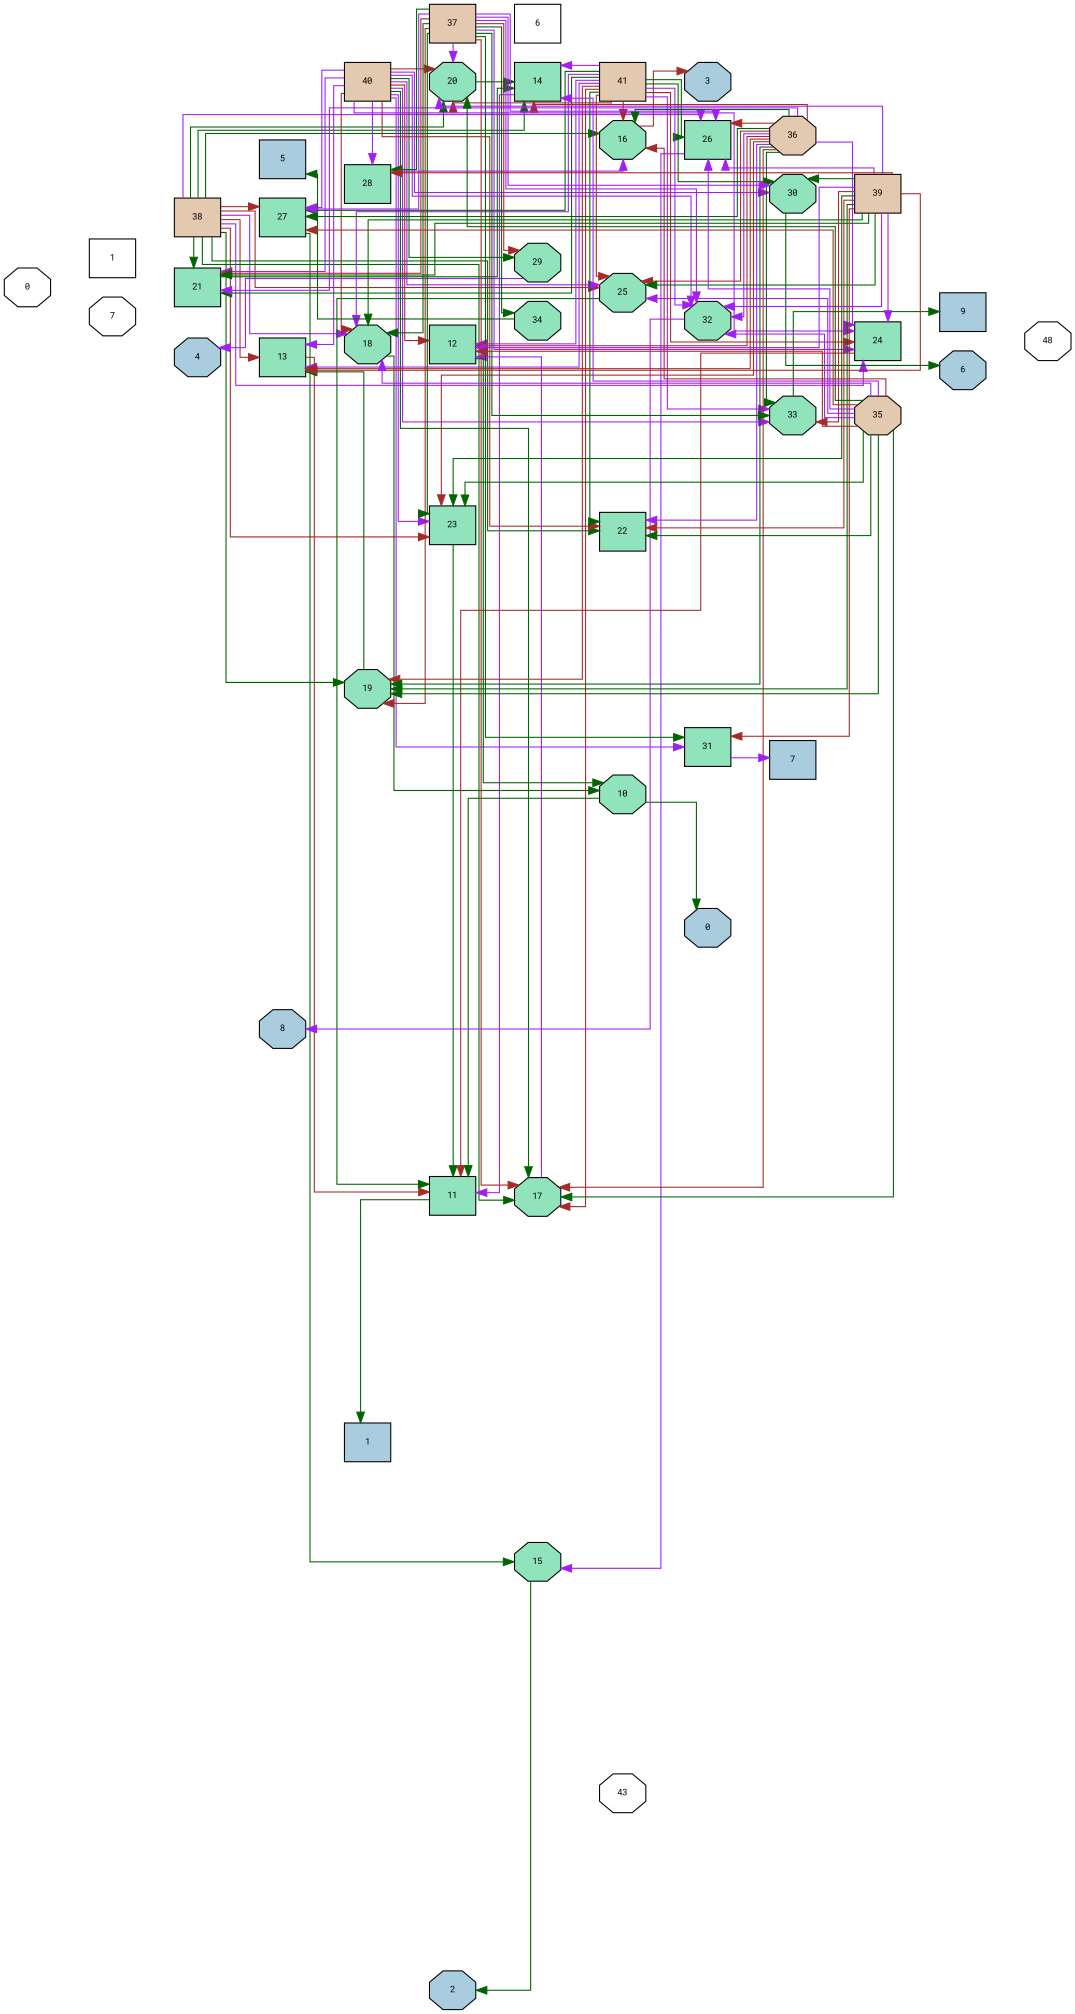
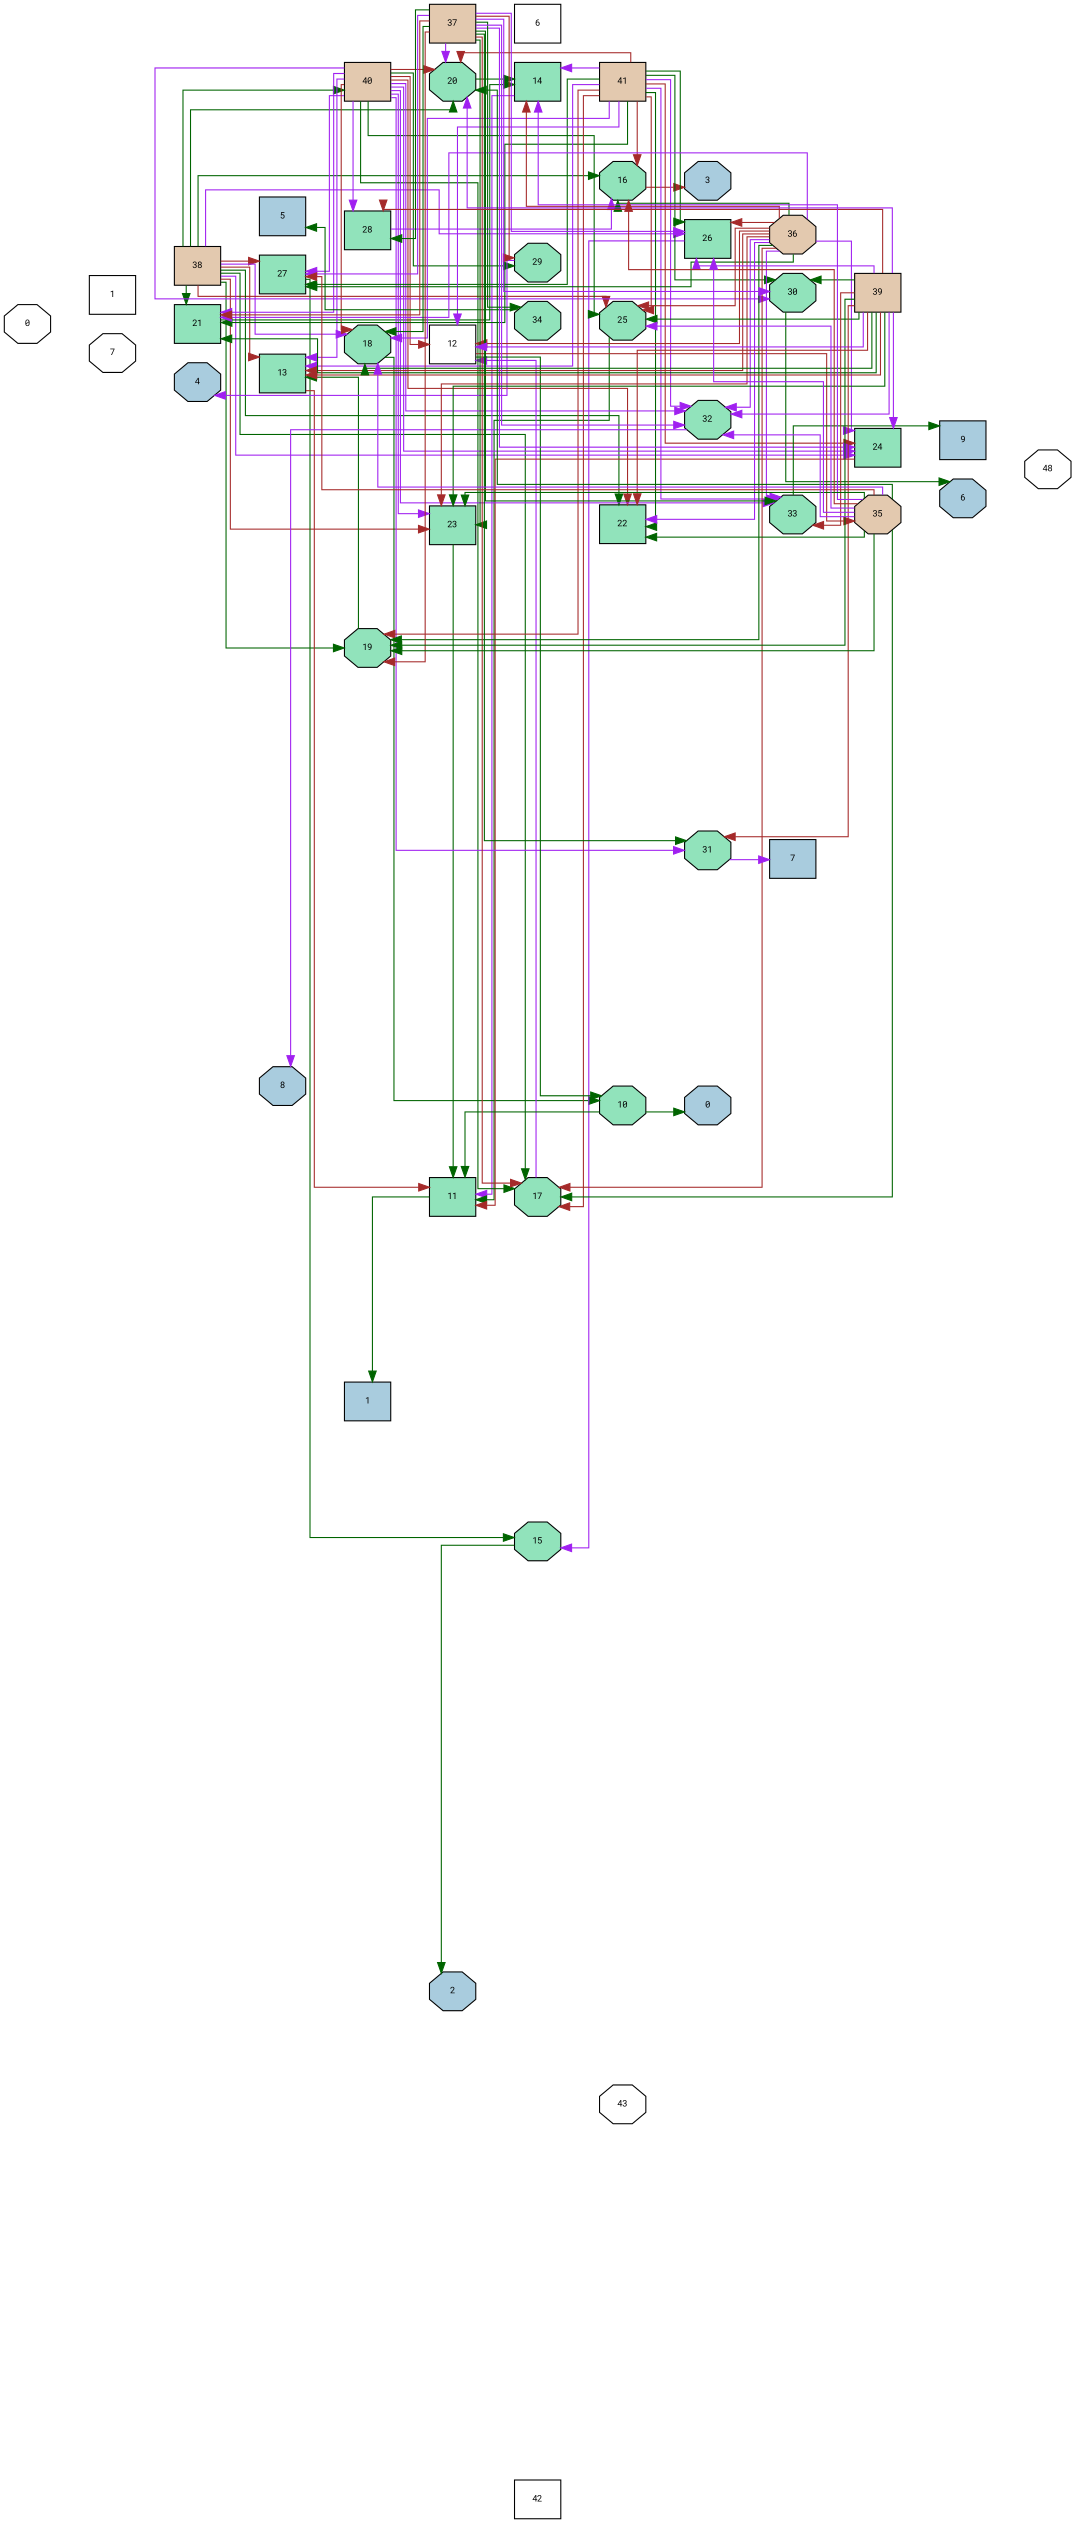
(337, 130) -> (183, 93)
(407, 266) -> (594, 161)
(766, 271) -> (766, 369)
(453, 344) -> (453, 344)
(710, 351) -> (623, 354)
(708, 747) -> (708, 850)
none -> (538, 2499)
